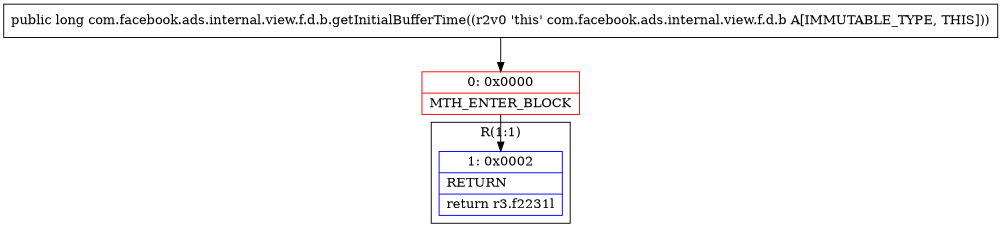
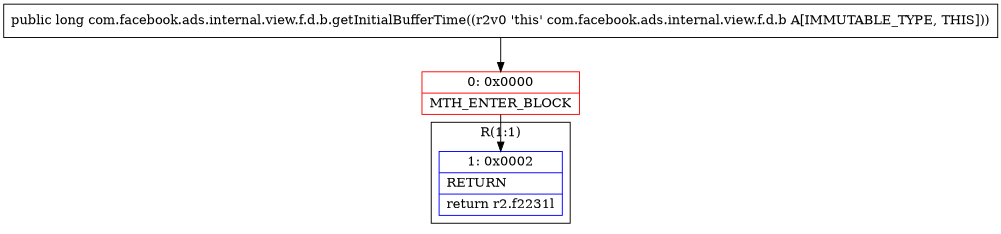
(501, 204) -> (501, 204)
